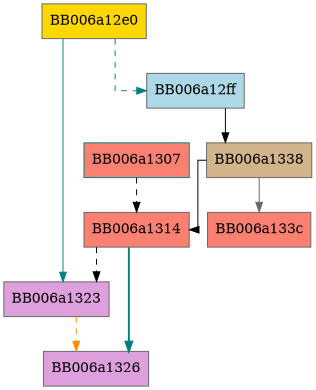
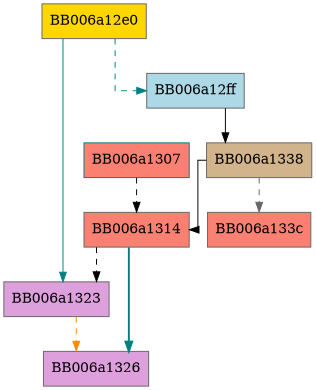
(259, 190) -> (259, 190)
